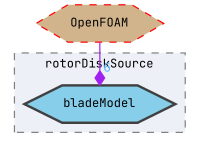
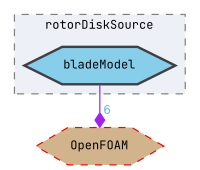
(100, 61) -> (100, 101)
